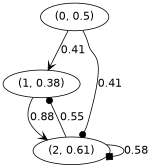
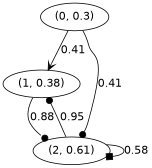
(75, 17) -> (75, 17)
(72, 117) -> (72, 117)
(28, 118) -> (28, 118)
